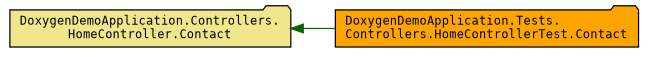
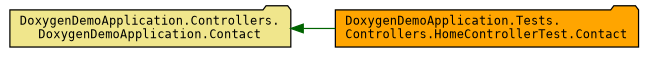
(150, 28) -> (150, 28)
